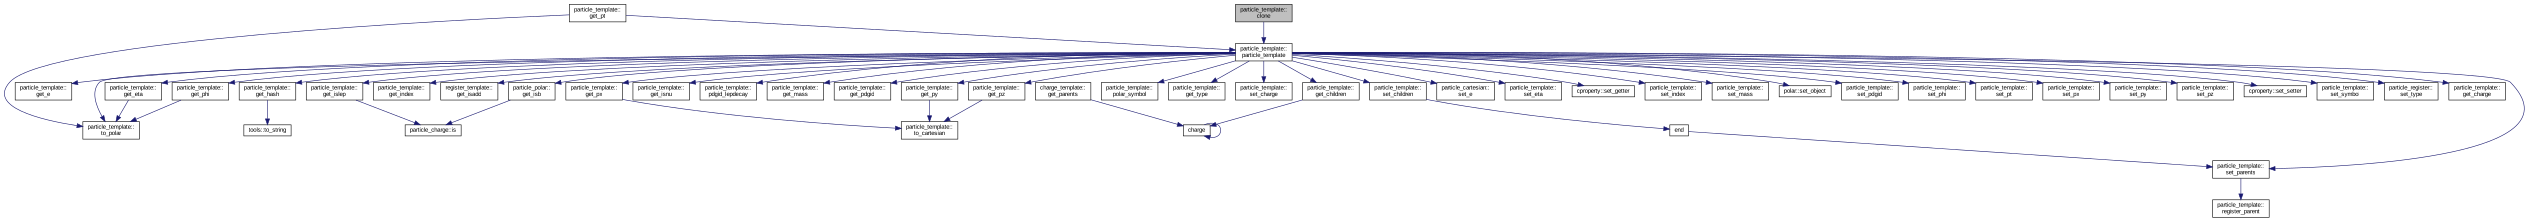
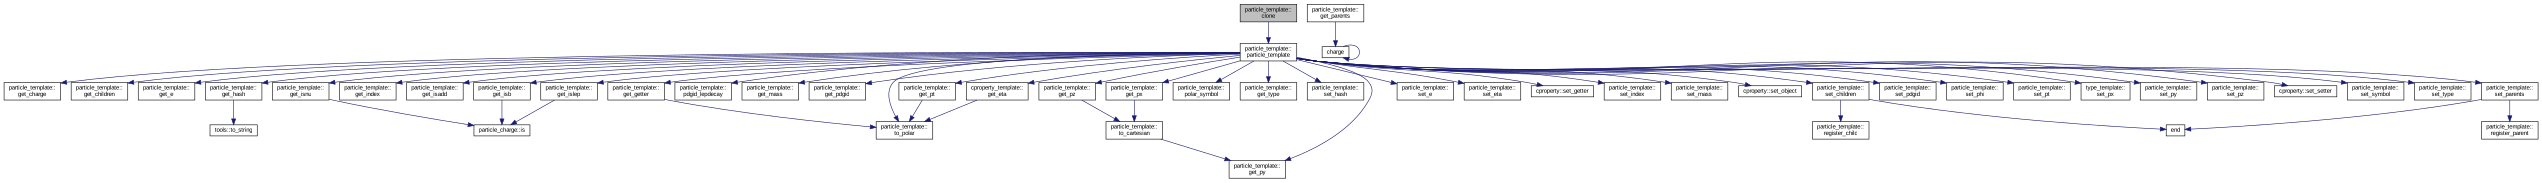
(928, 32) -> (1100, 64)
(133, 91) -> (997, 91)
(200, 91) -> (636, 91)
(469, 91) -> (435, 91)
(532, 91) -> (502, 91)
(1063, 91) -> (1336, 13)
(1264, 91) -> (1336, 91)
(1466, 91) -> (1425, 91)
(1805, 91) -> (1770, 91)
(2071, 91) -> (2106, 91)
(2411, 91) -> (2443, 91)
(930, 108) -> (1193, 149)
(1259, 112) -> none
none -> (398, 113)
none -> (1841, 130)
(1948, 149) -> (2337, 119)
